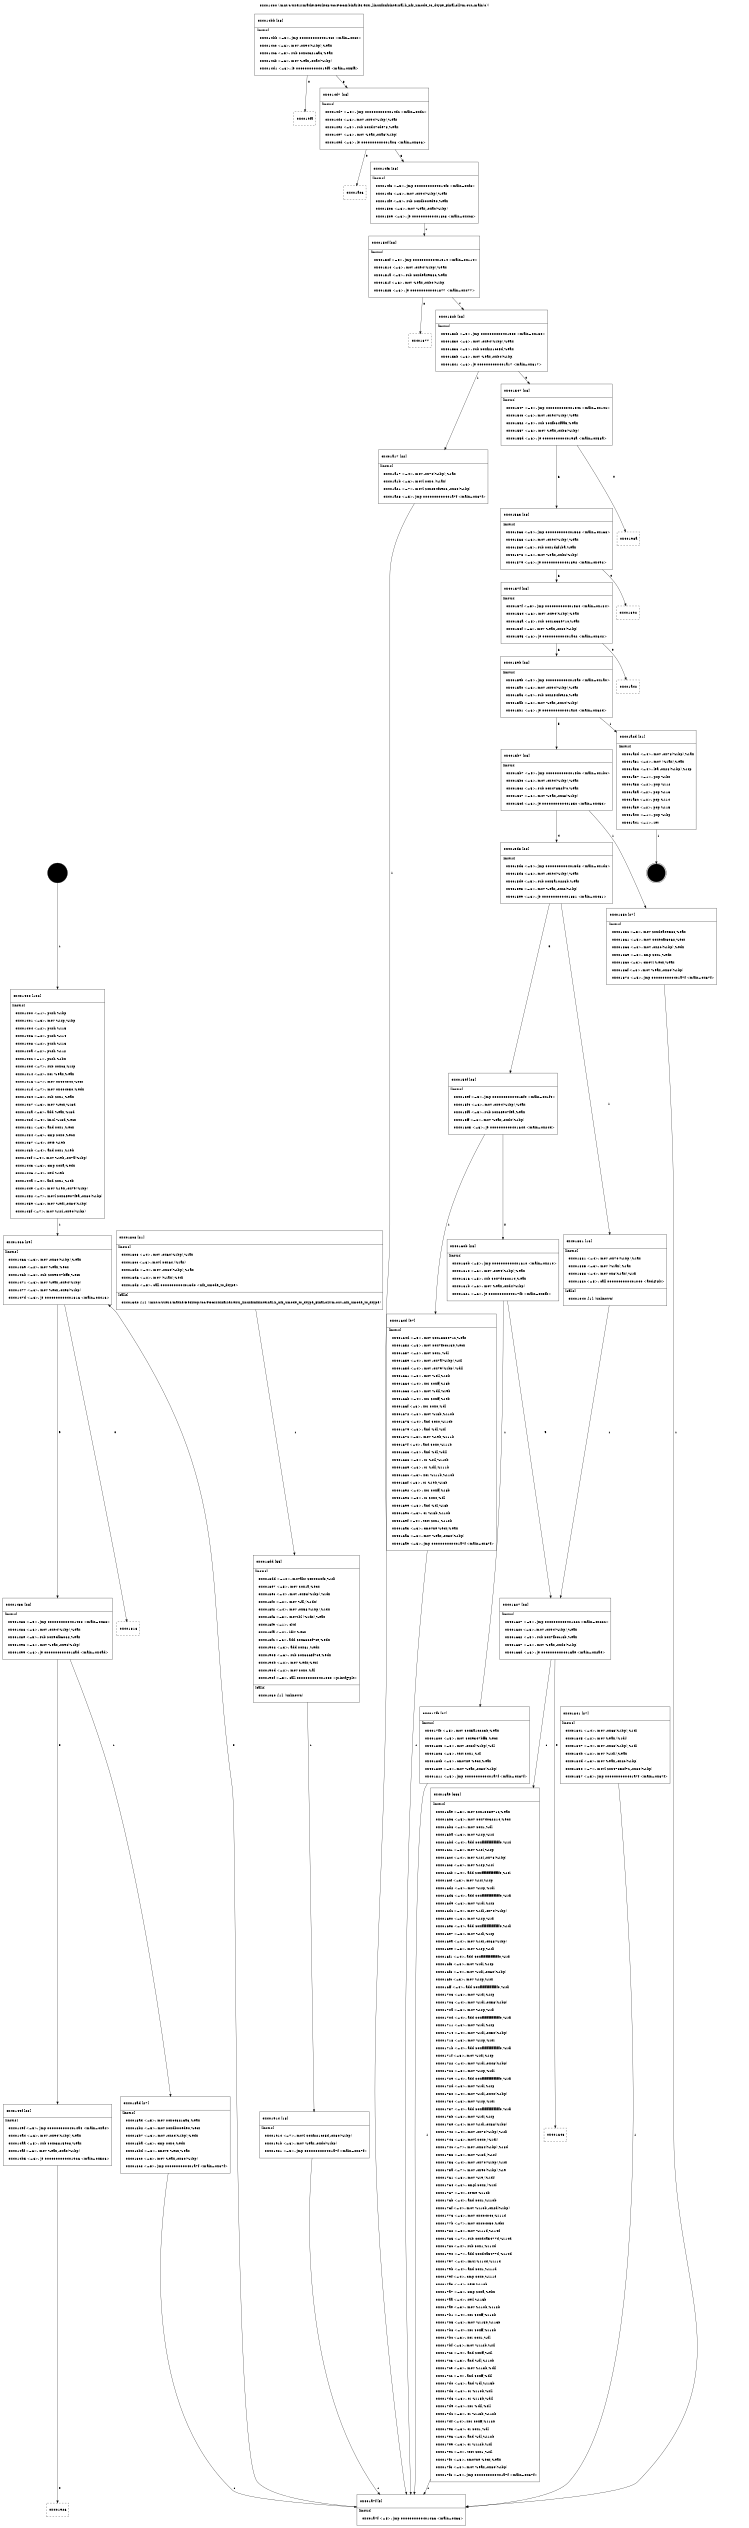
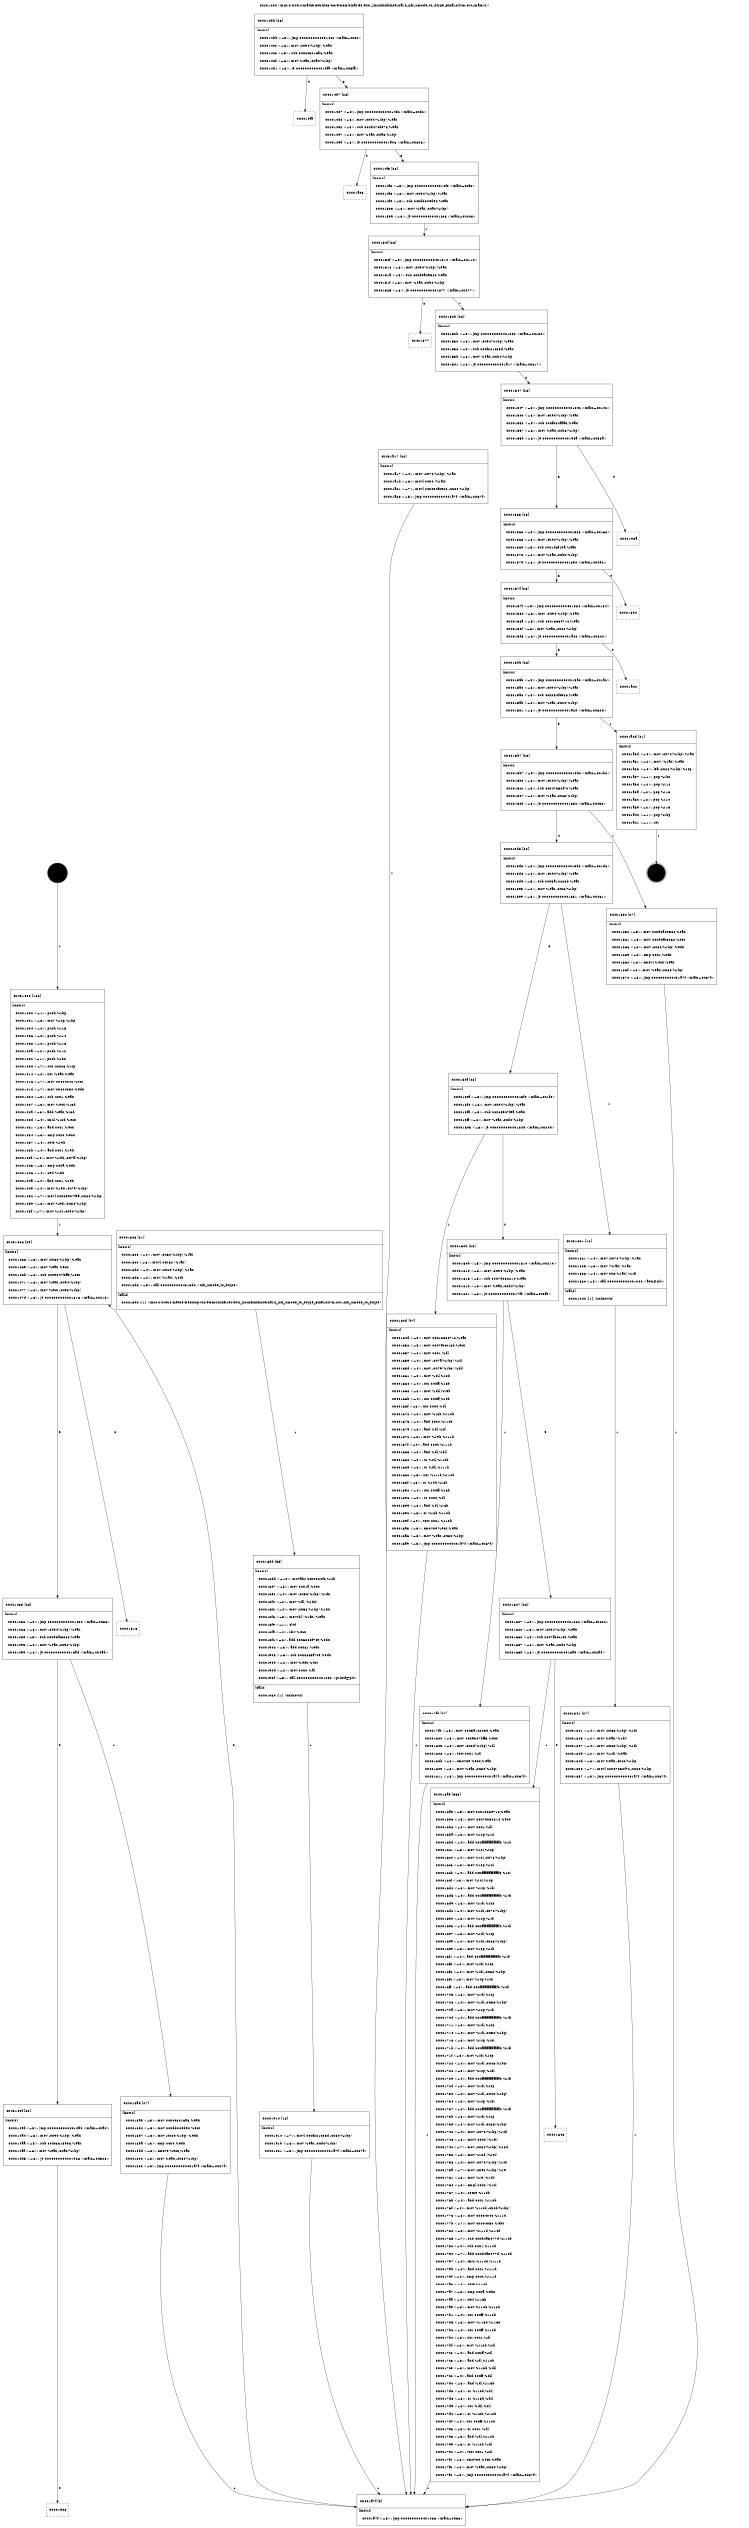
(462, 409) -> none
(585, 1451) -> (615, 1505)
